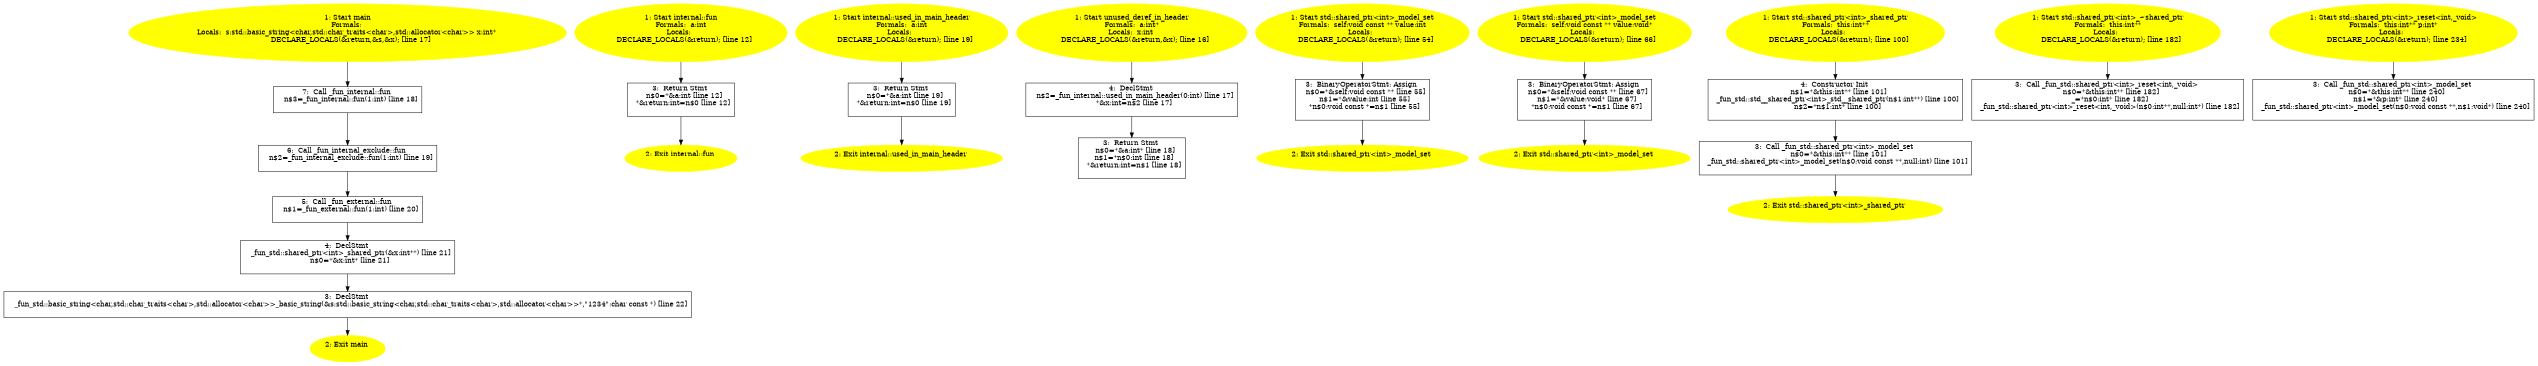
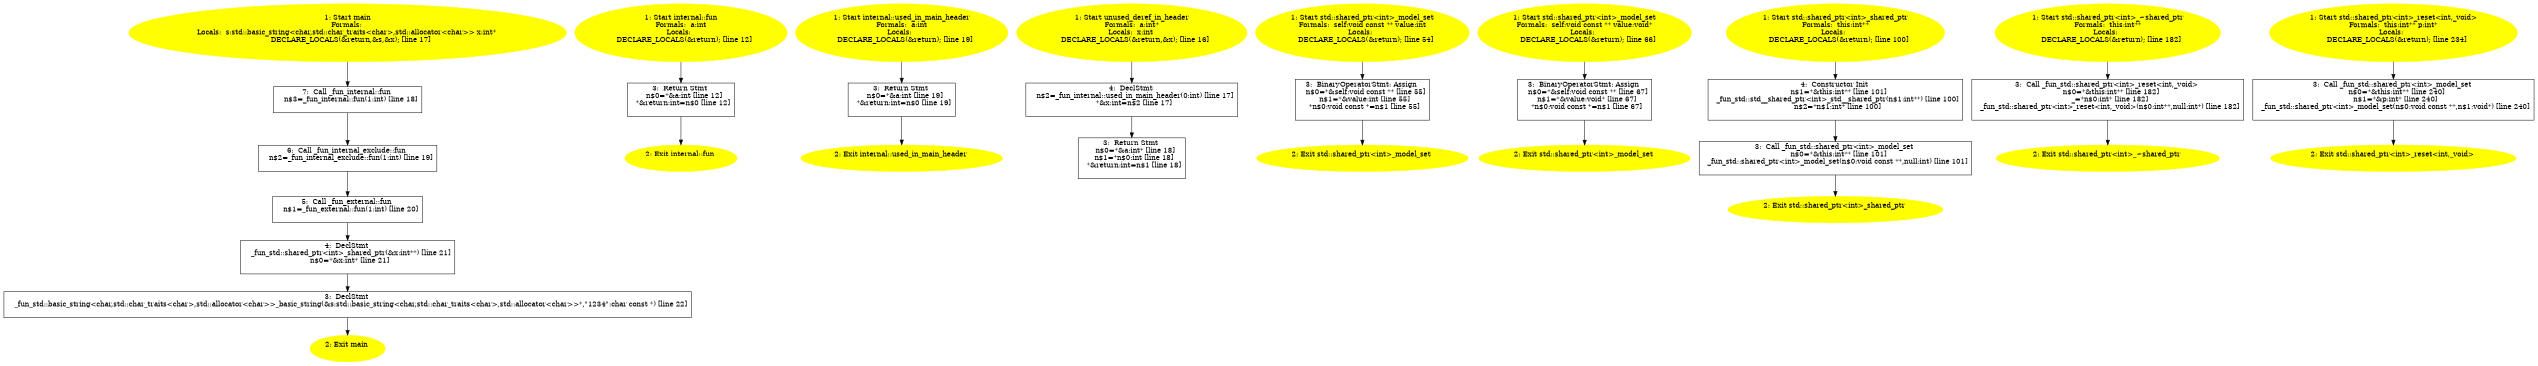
none -> (2108, 158)
none -> (2393, 158)
